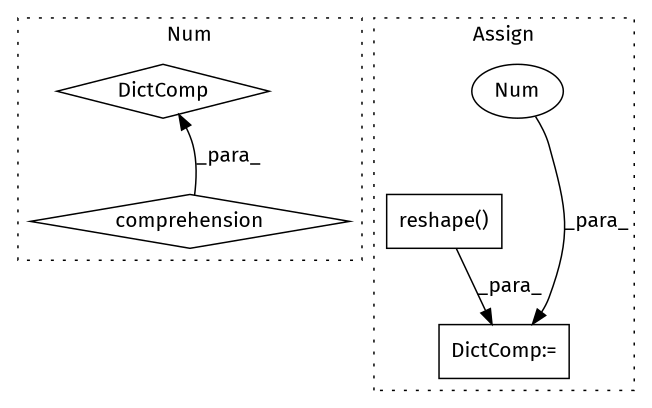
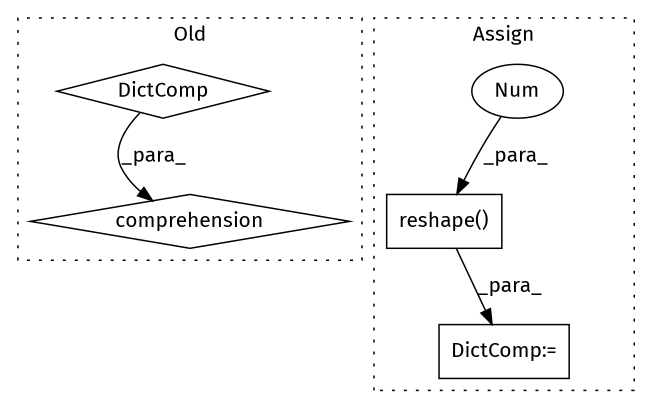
(190, 35) -> (190, 35)
(196, 161) -> (118, 153)
(564, 214) -> (481, 148)
